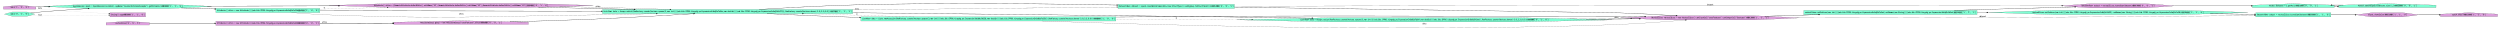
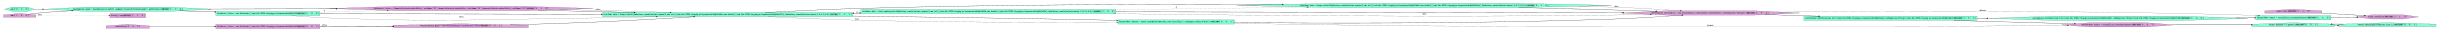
(2429, 15) -> (2343, 14)
(69, 16) -> none
